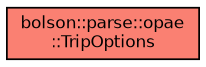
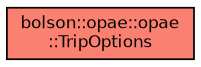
(103, 33) -> (100, 33)
